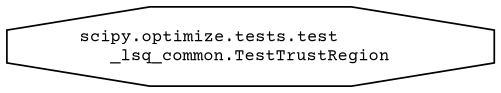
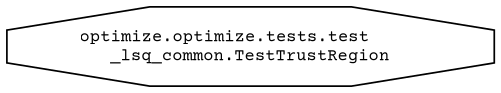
(251, 46) -> (251, 46)
